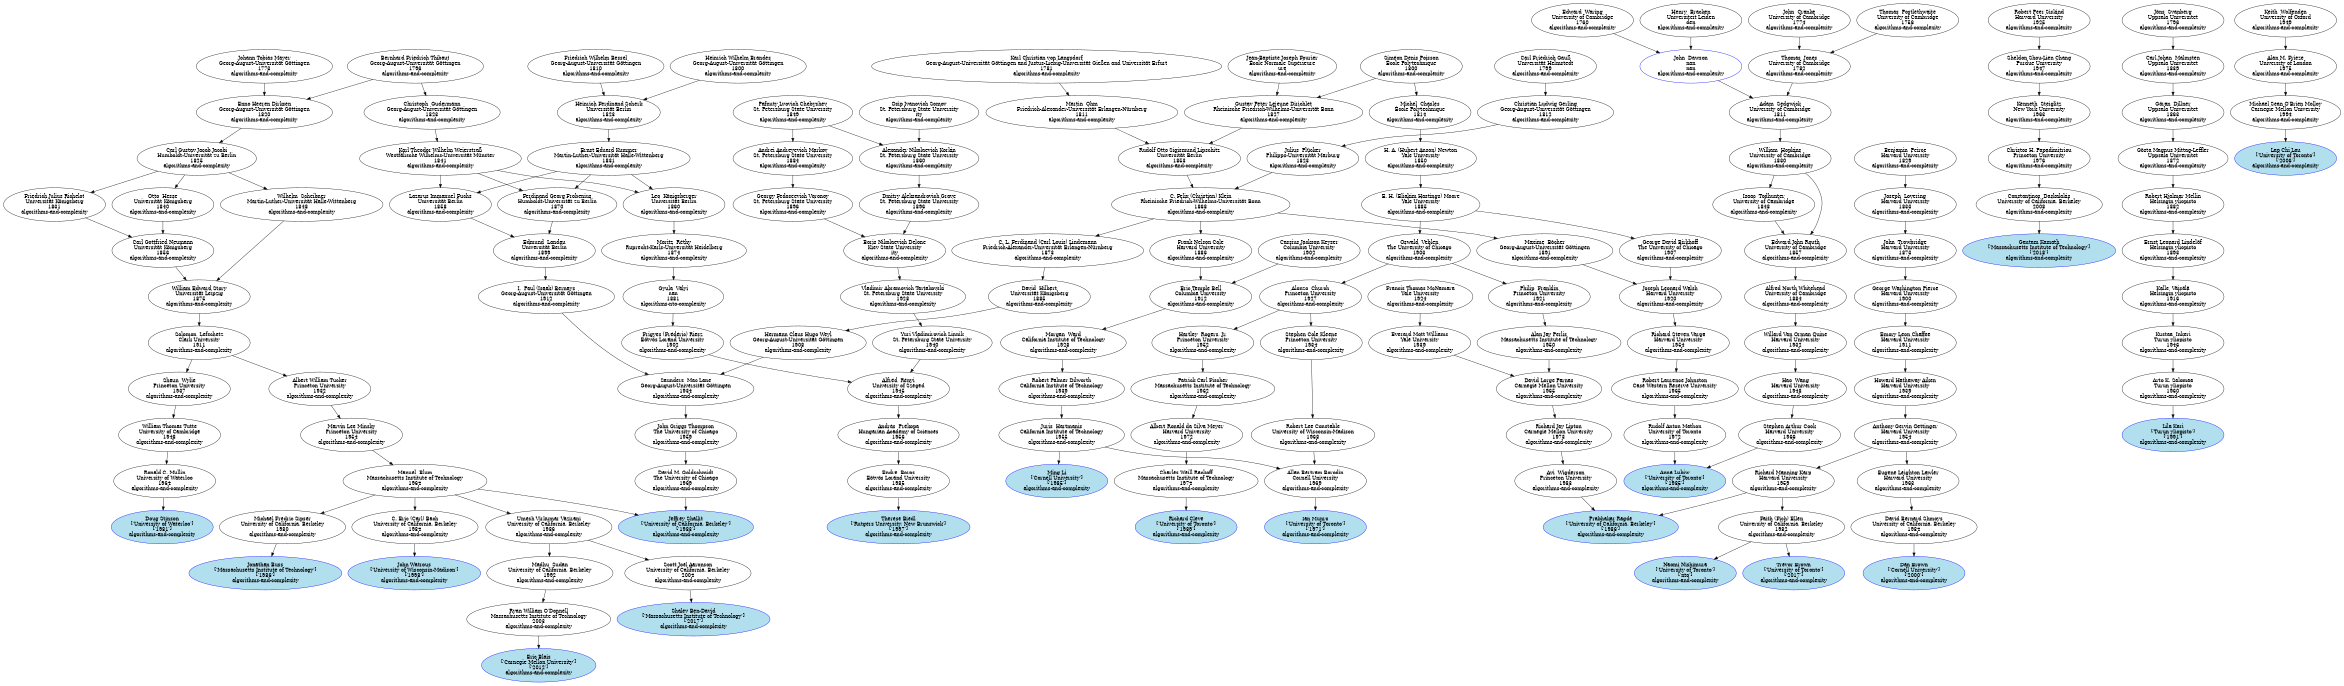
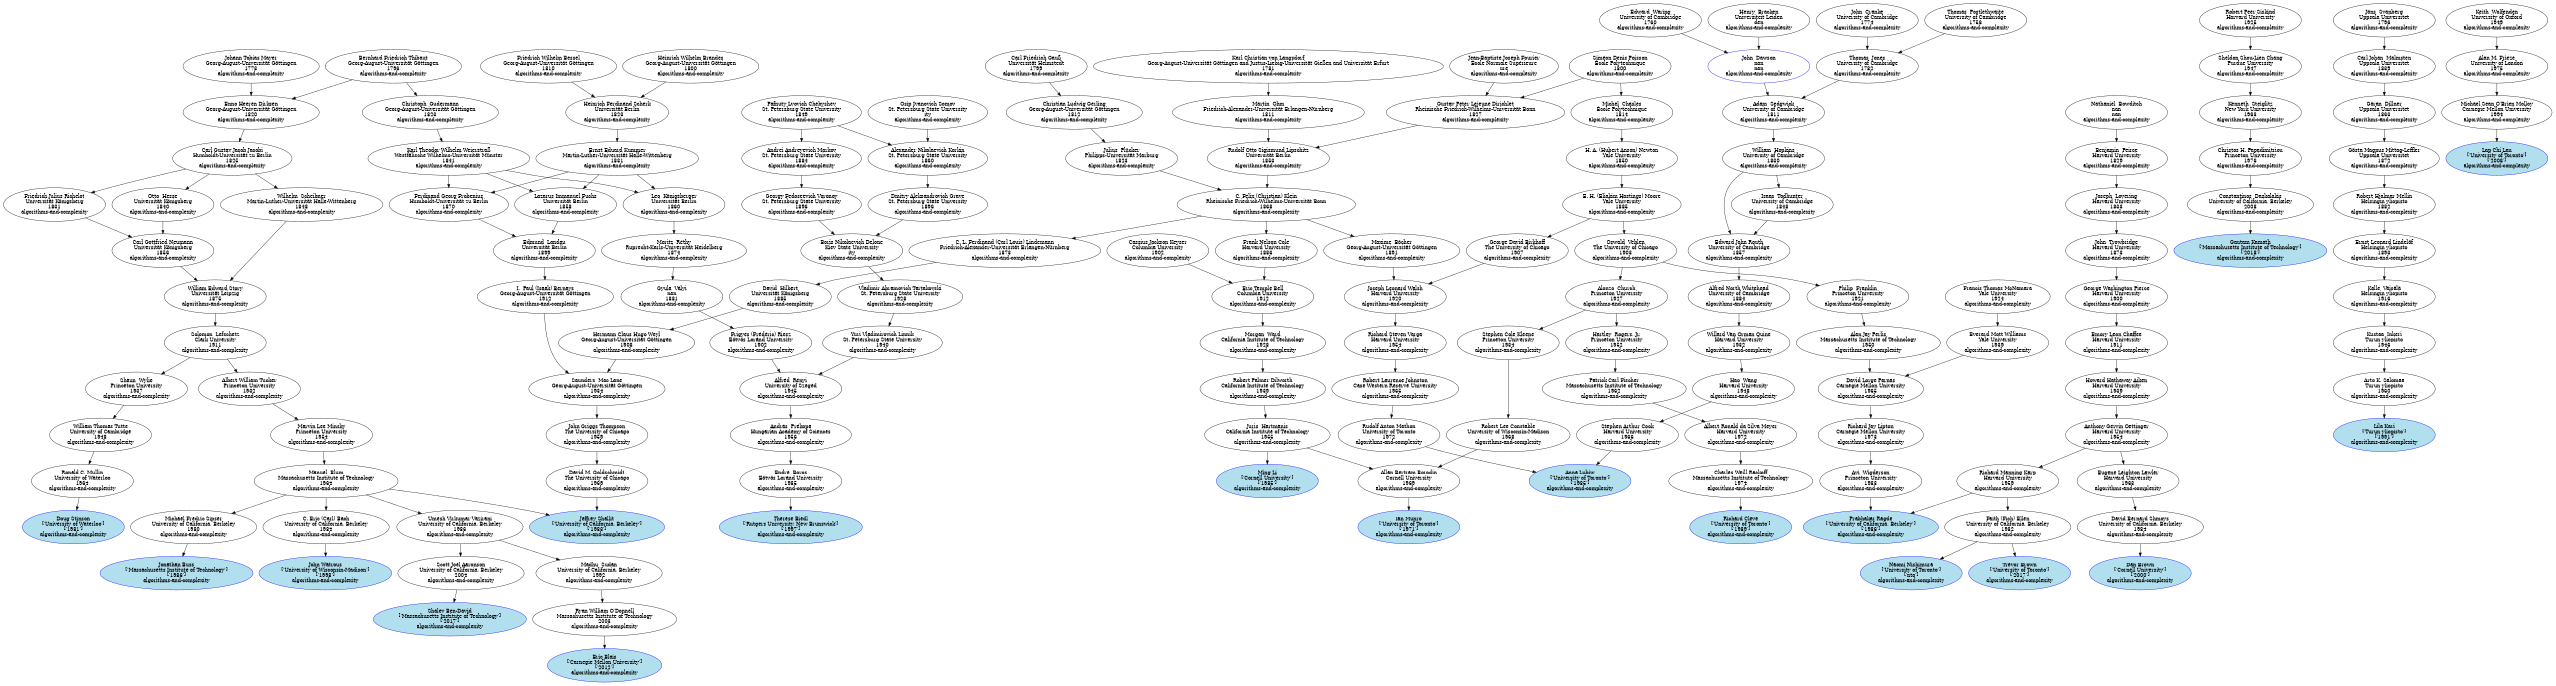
none -> (2117, 112)
(673, 297) -> (672, 297)
